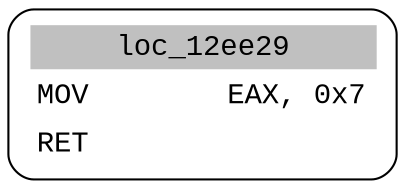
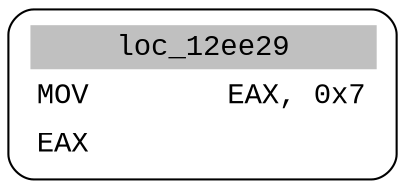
(132, 143) -> (132, 143)
